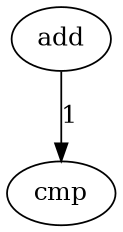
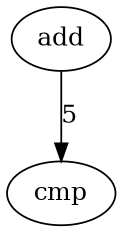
(70, 116) -> (70, 116)
